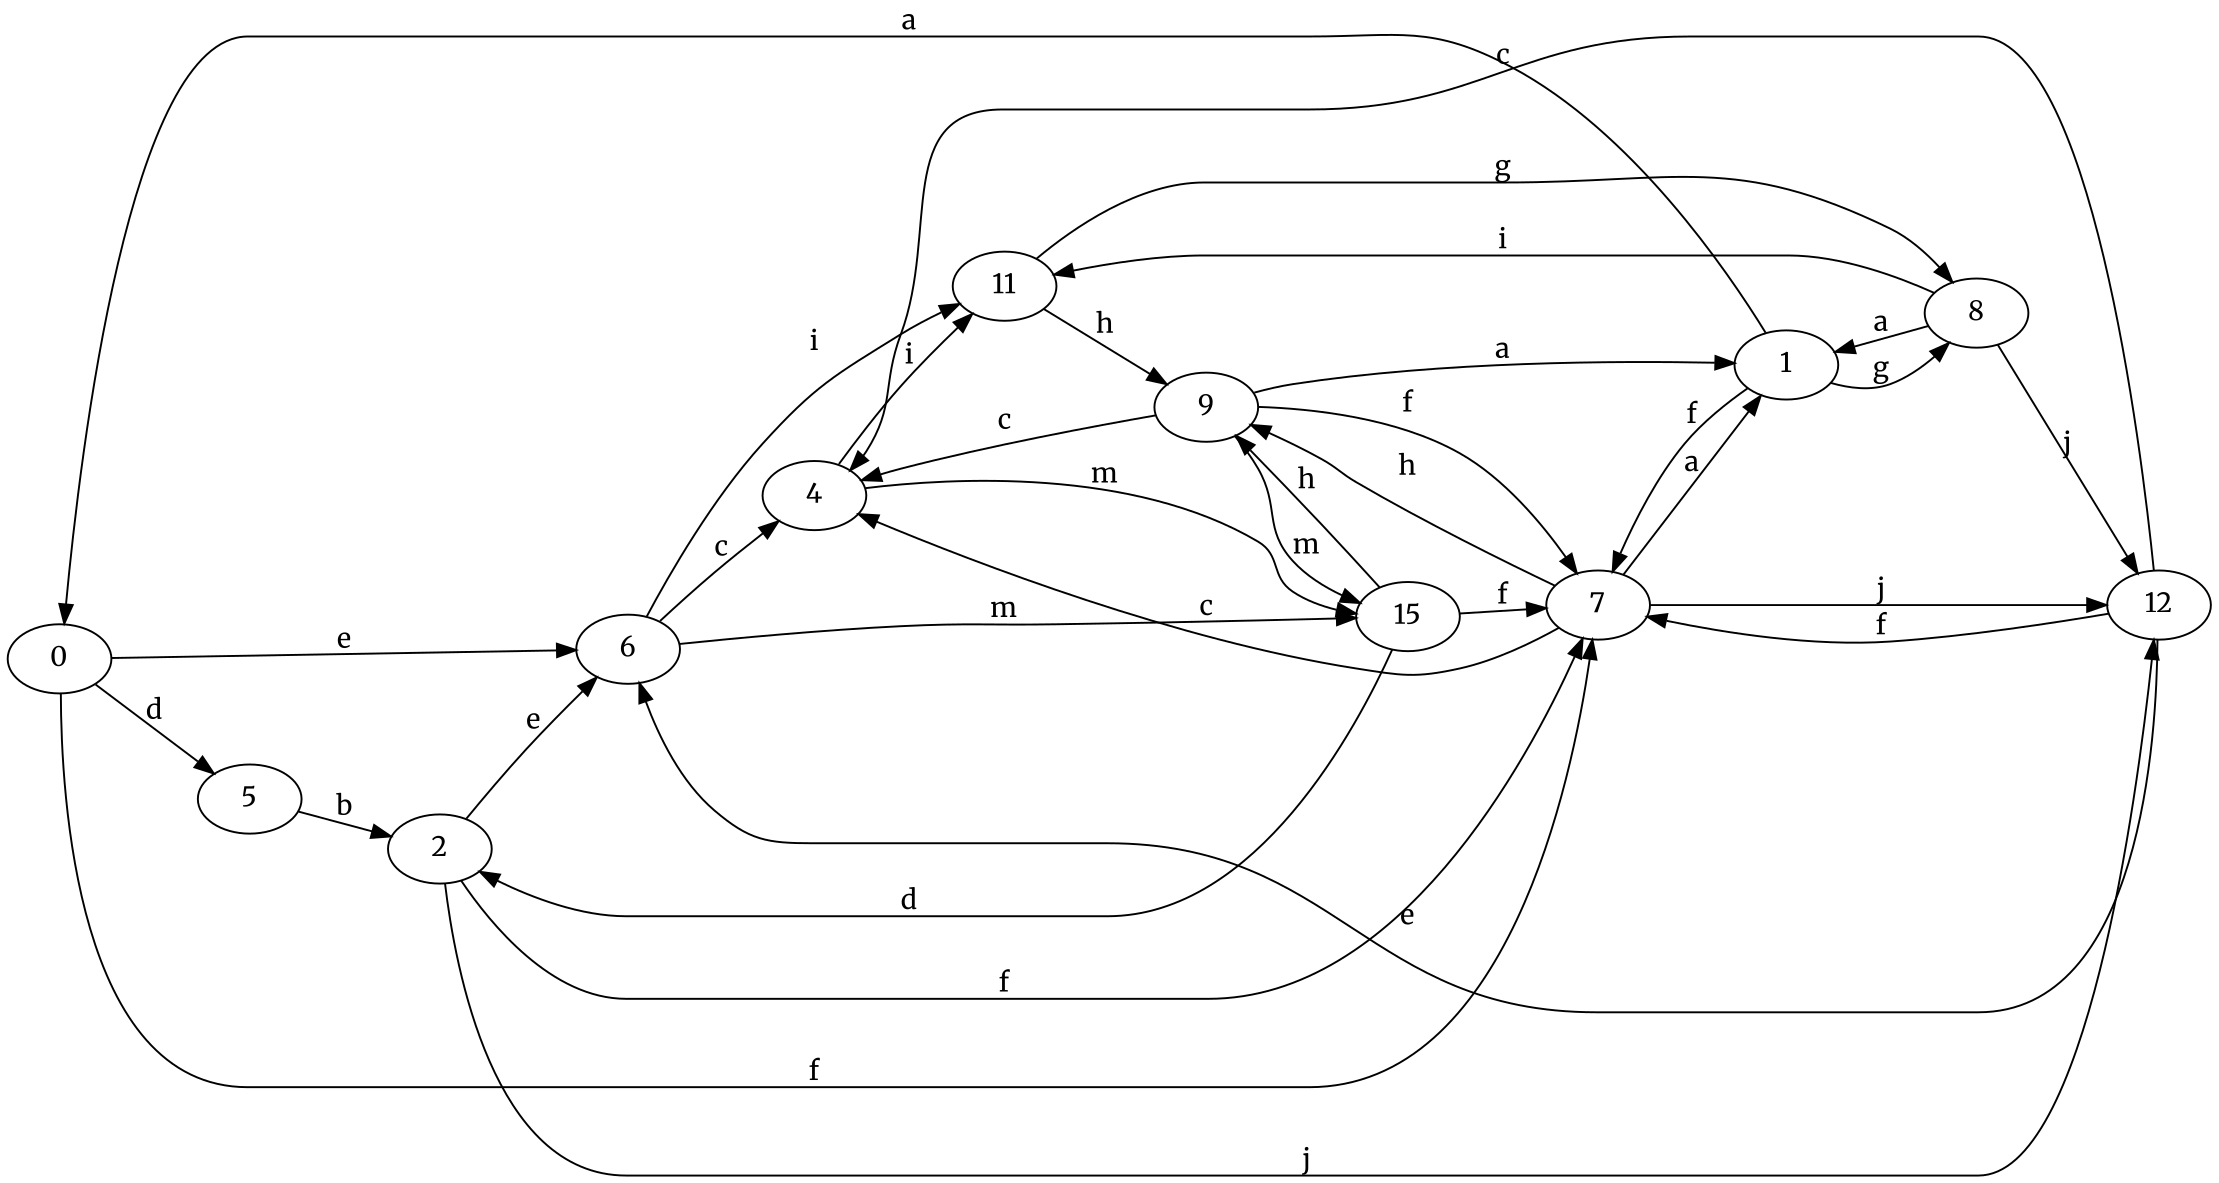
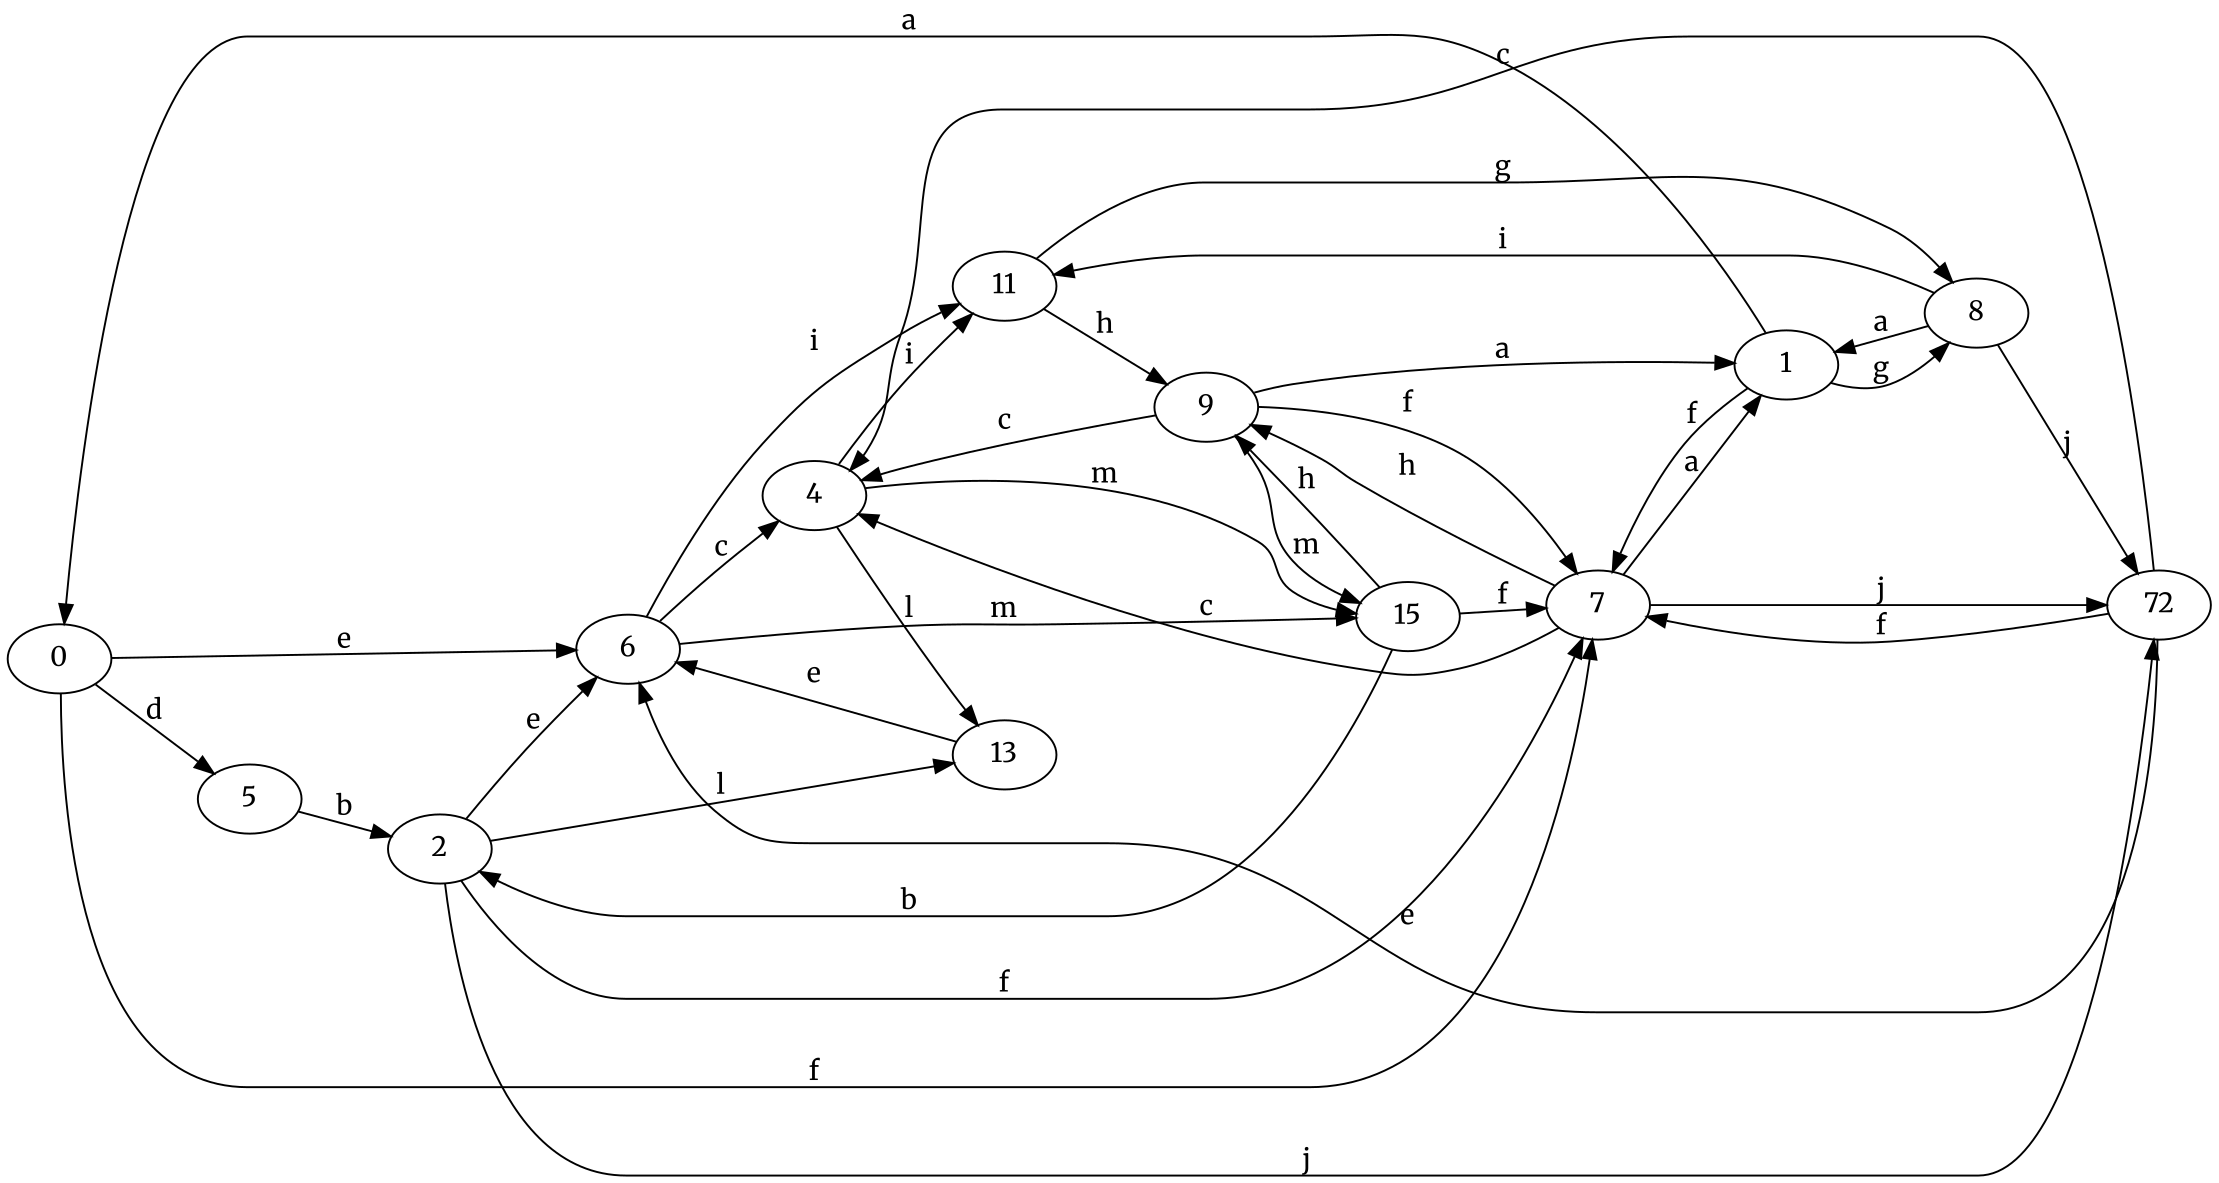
(2159, 605) -> (2159, 605)
none -> (1005, 755)
(910, 902) -> (910, 902)
